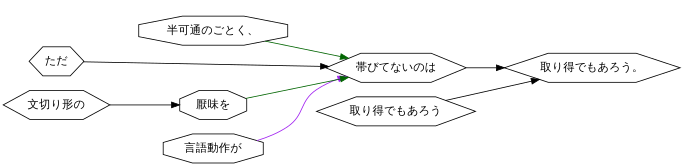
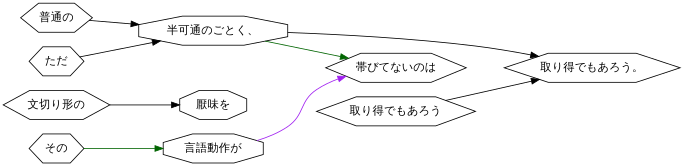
none -> (57, 18)
(202, 64) -> (116, 50)
(481, 68) -> (410, 39)
(293, 89) -> none
none -> (57, 148)
